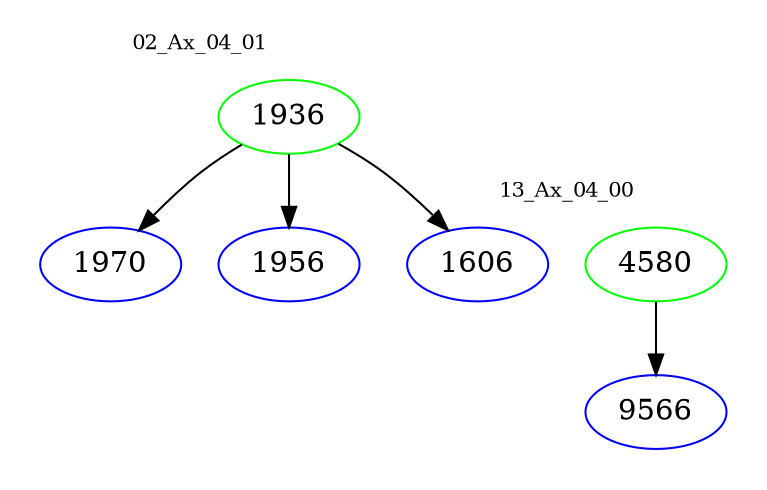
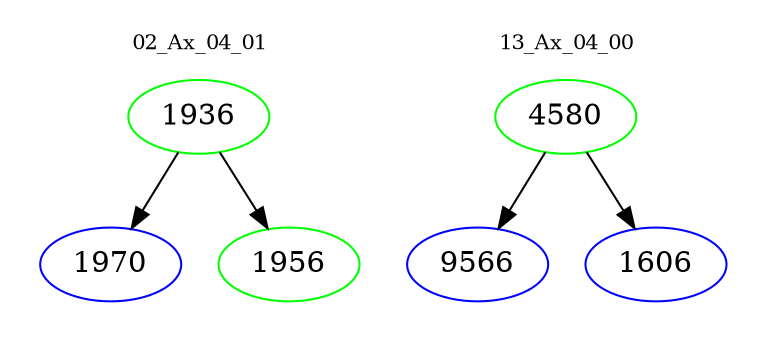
(404, 189) -> (605, 181)
(289, 264) -> (289, 264)
